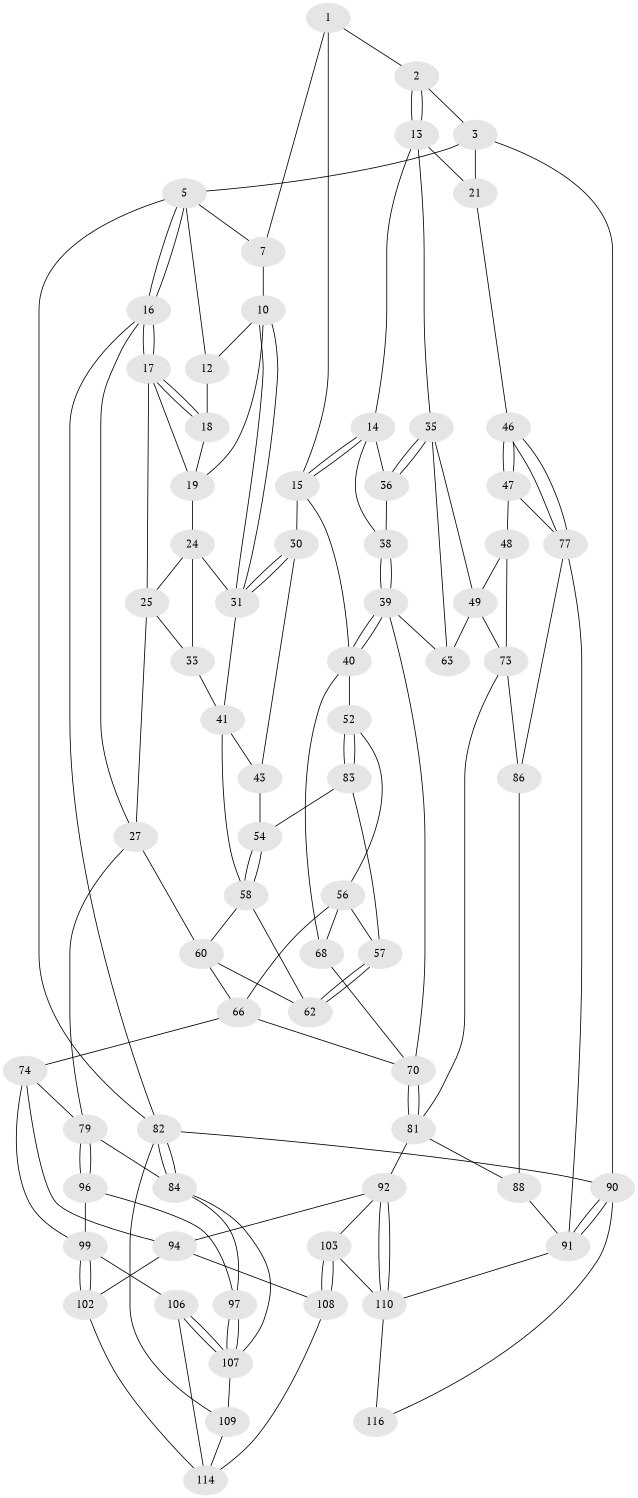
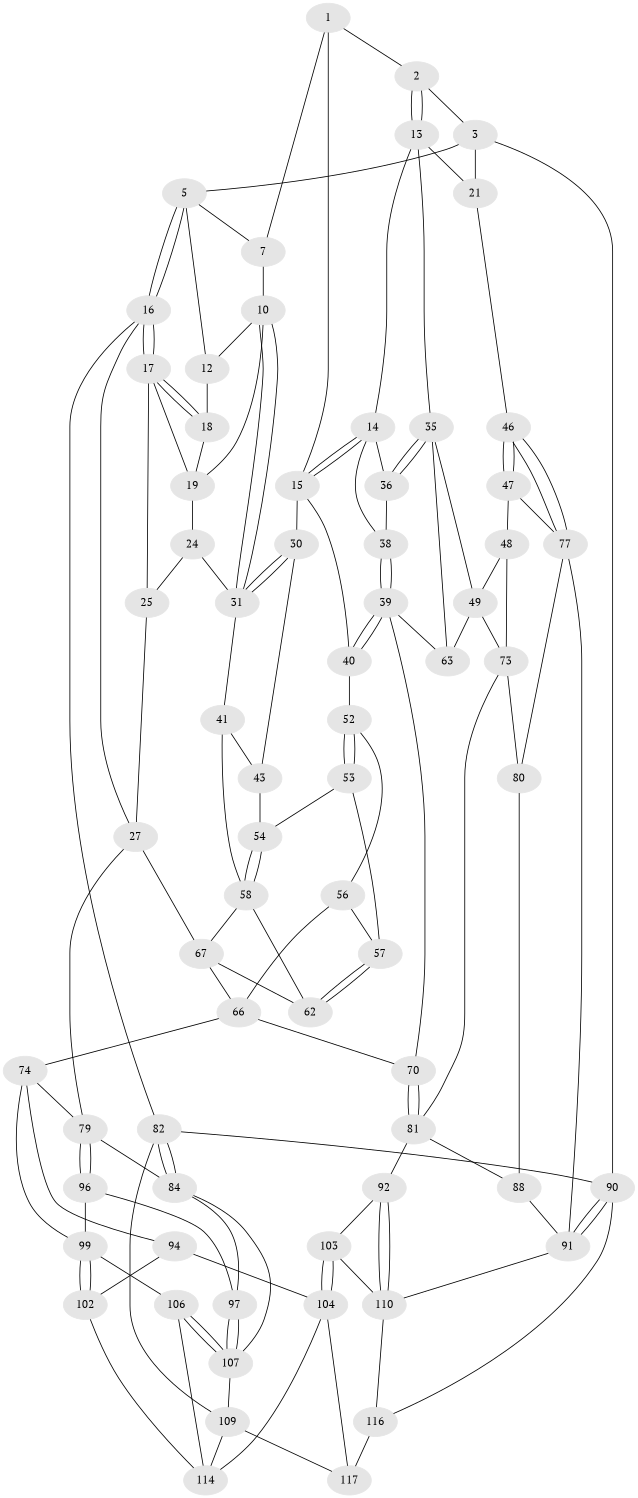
(39, 644) -> none
(193, 661) -> none
(349, 778) -> (349, 778)
(519, 778) -> (519, 778)
(202, 954) -> (202, 954)
(322, 954) -> none
(279, 1217) -> none
(326, 1305) -> (326, 1305)
none -> (349, 1480)
